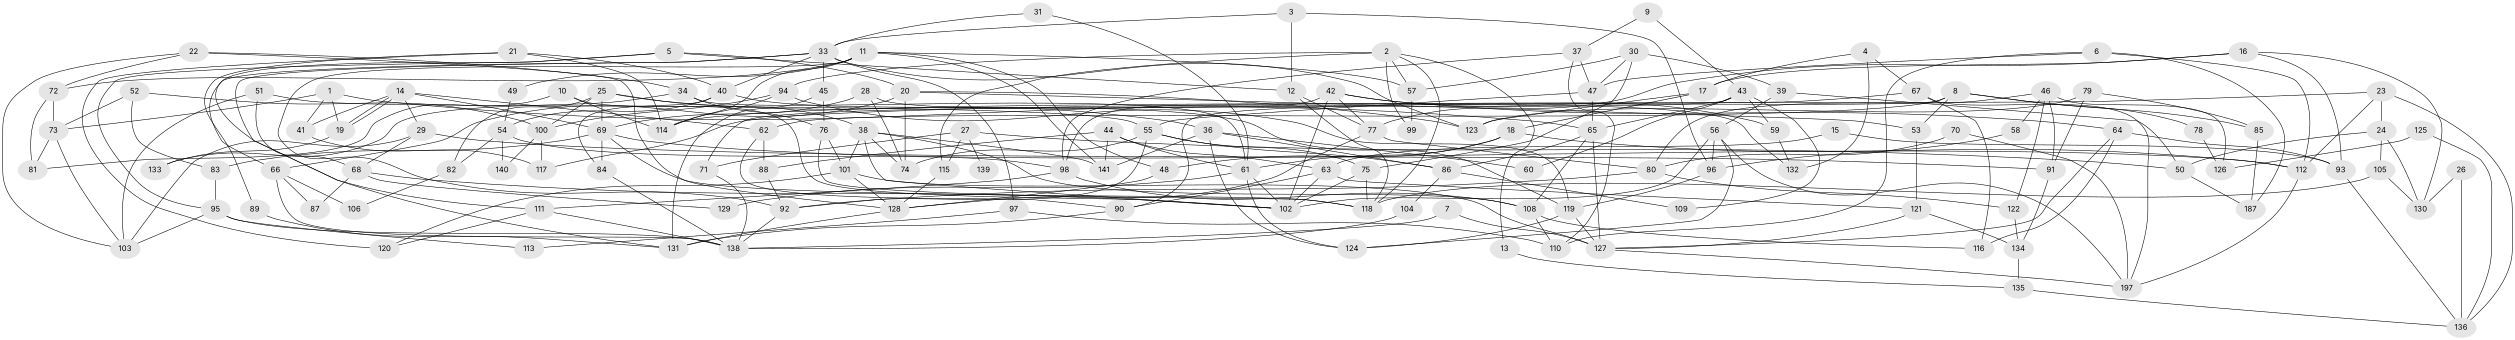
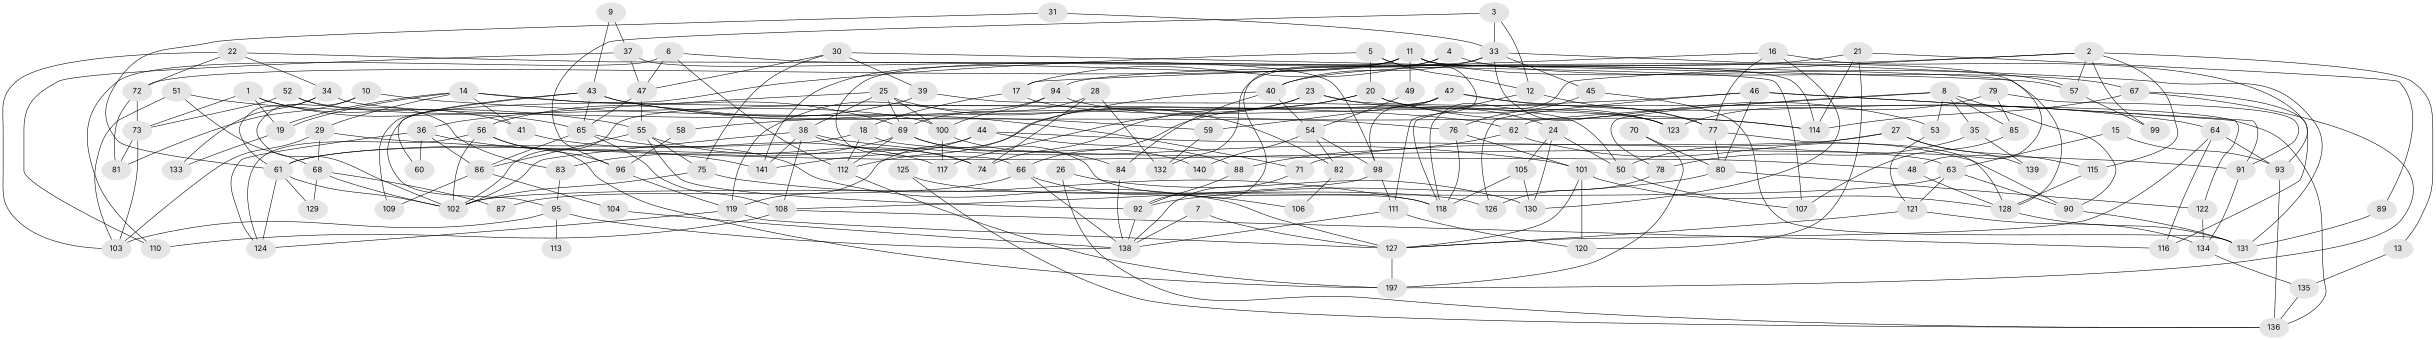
none -> (1975, 131)
(1014, 210) -> none
(2251, 210) -> (1802, 210)
